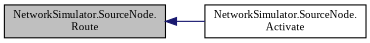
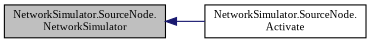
(85, 21) -> (85, 21)
